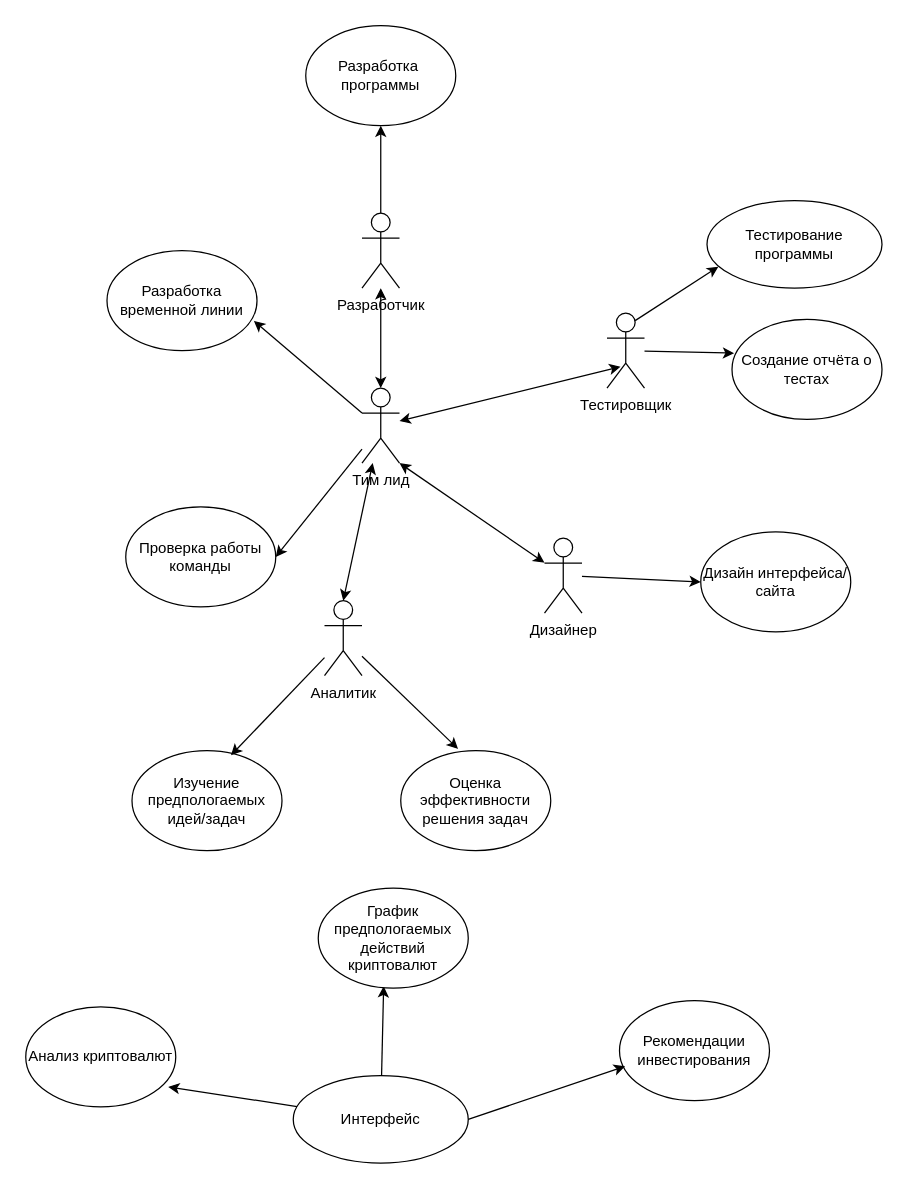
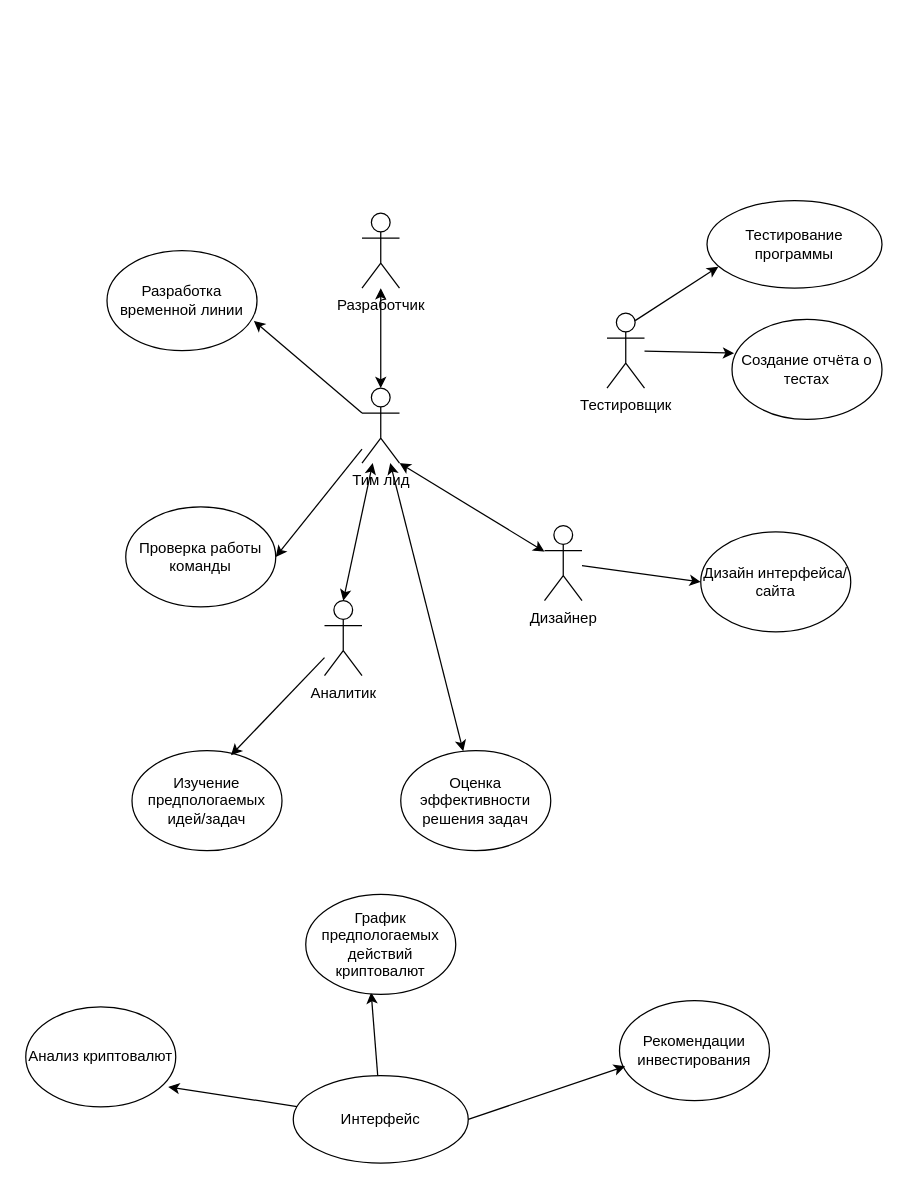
(381, 76) -> none
(381, 174) -> none
(509, 394) -> (427, 607)
(563, 576) -> (563, 563)
(407, 699) -> none
(393, 938) -> (381, 944)
